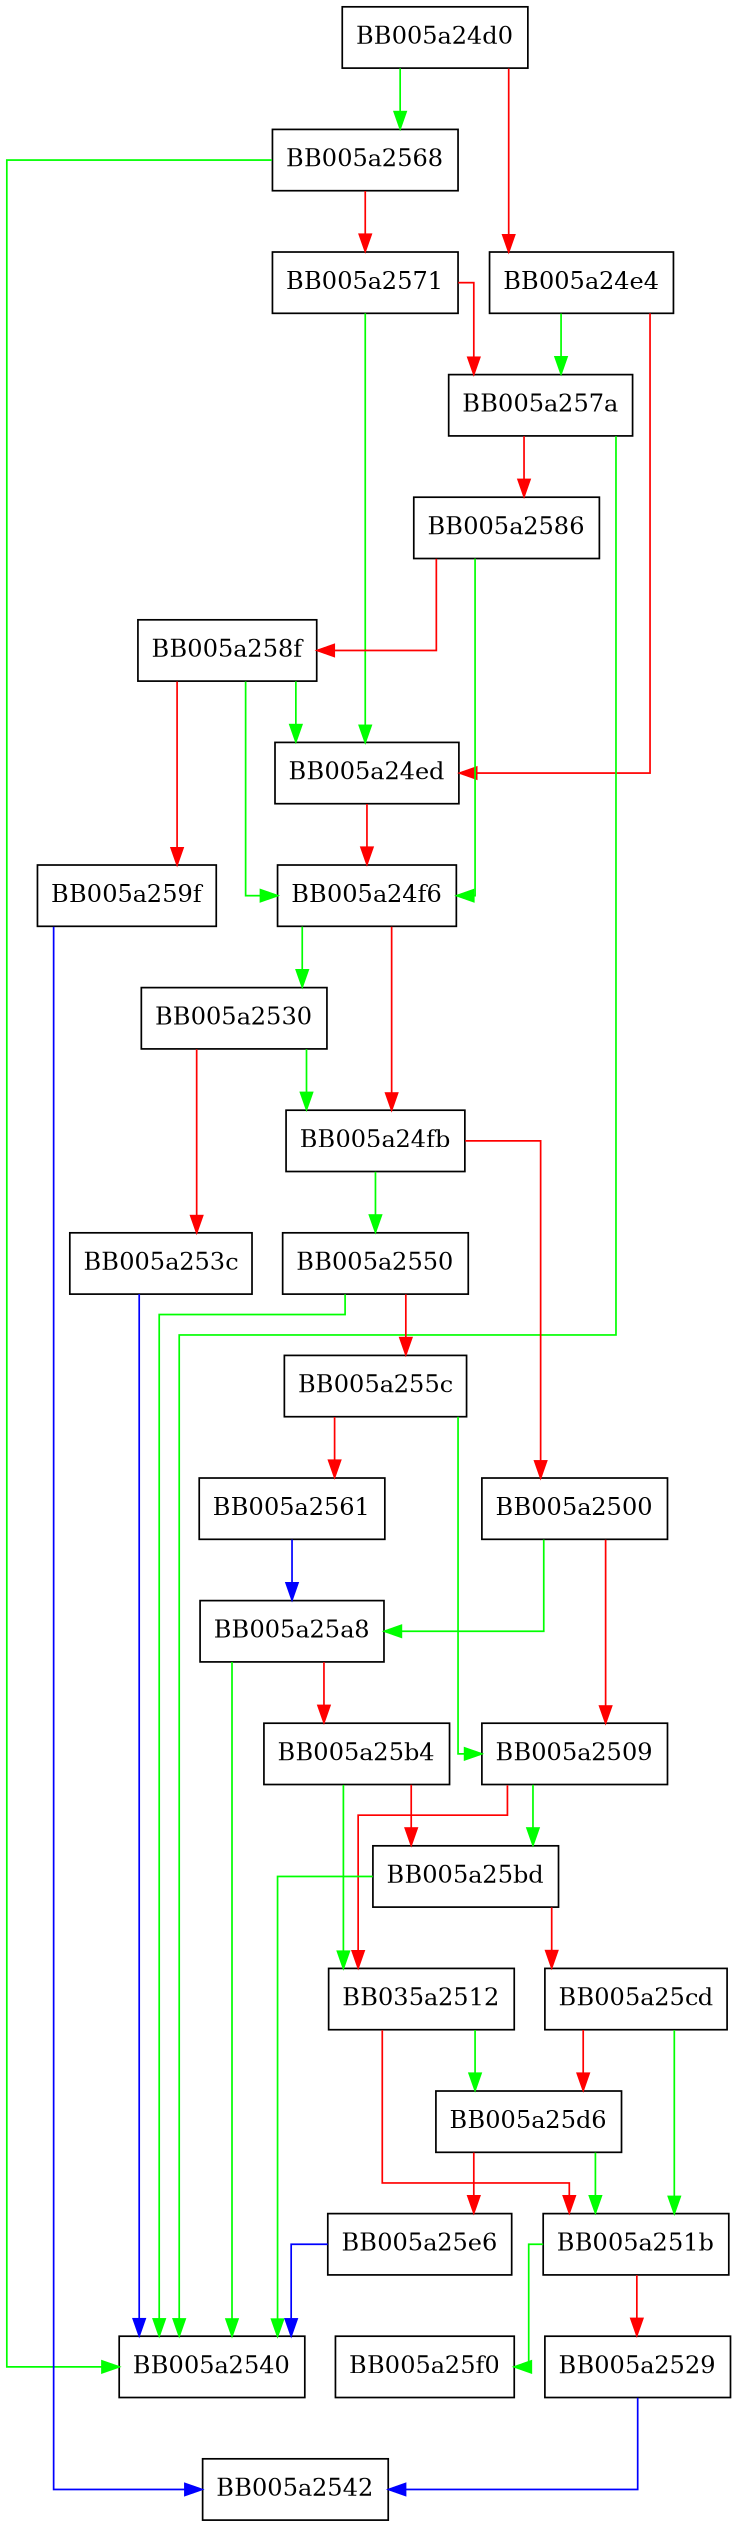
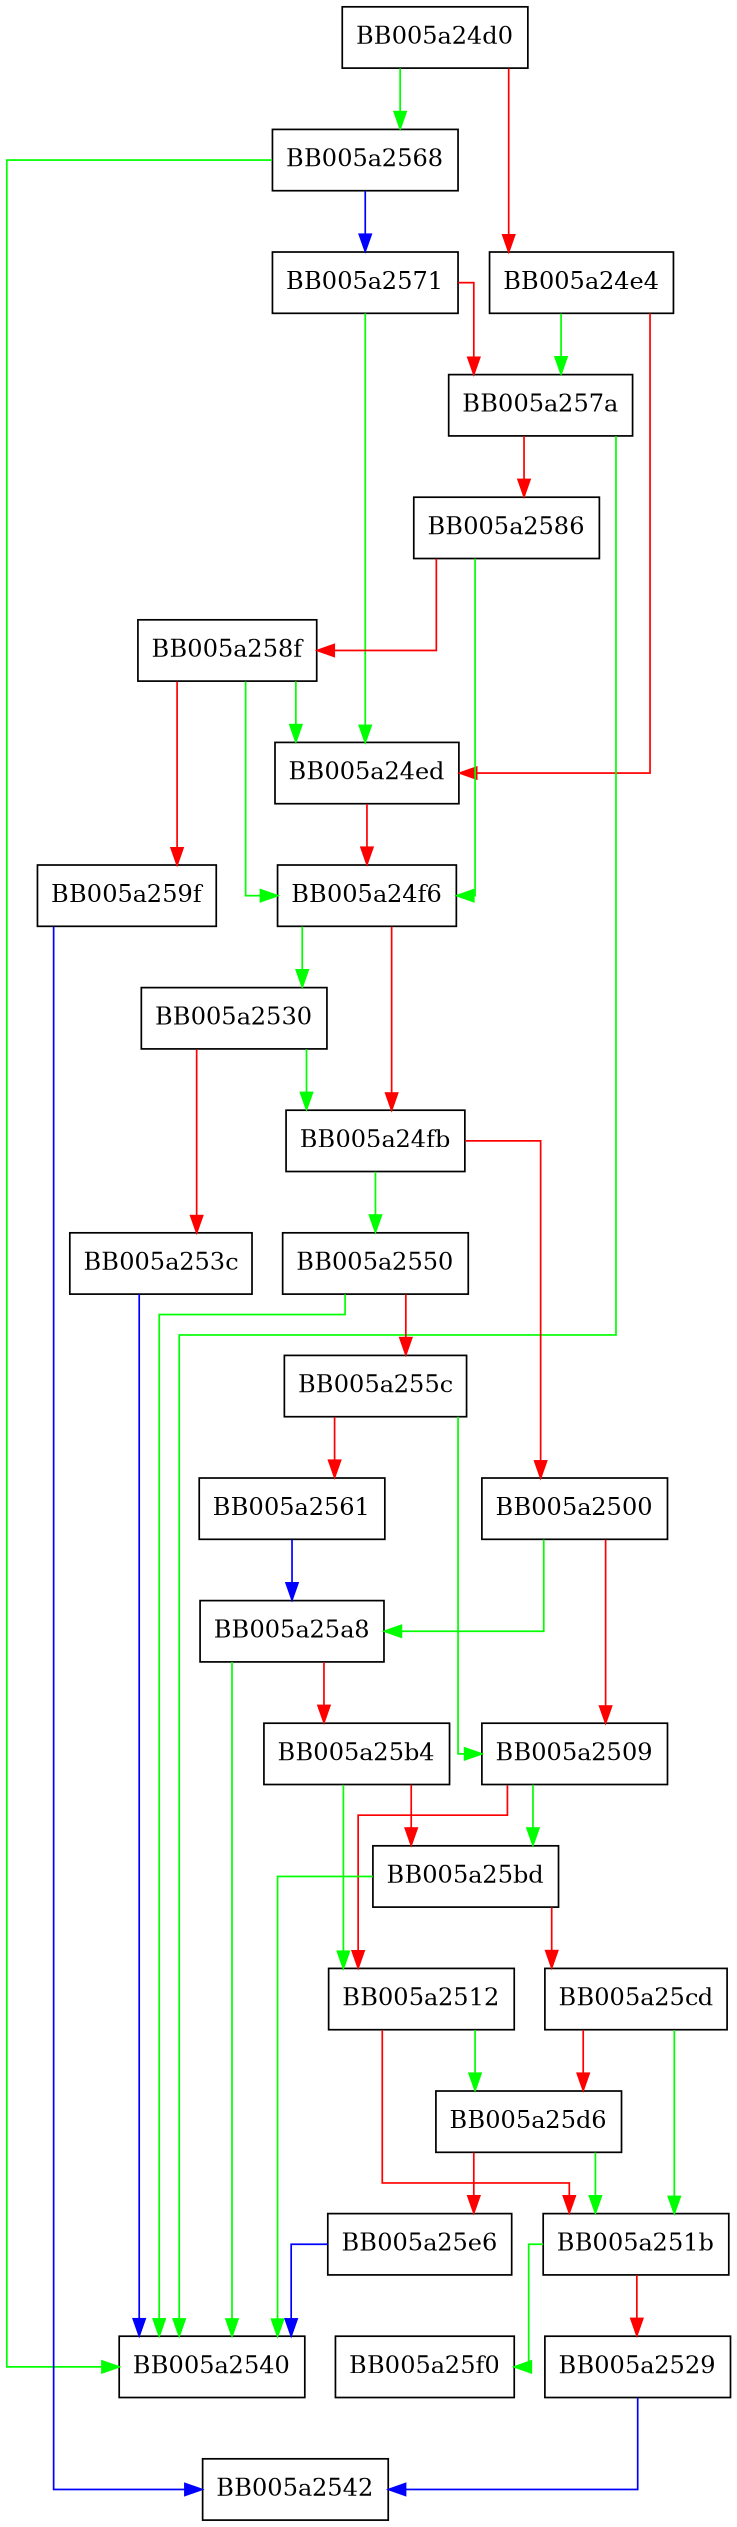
(365, 213) -> (365, 213)
(421, 1999) -> (421, 1999)
